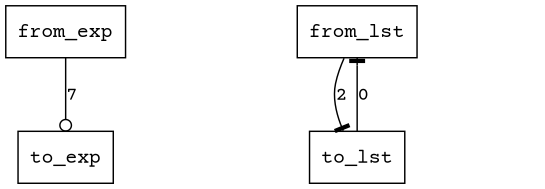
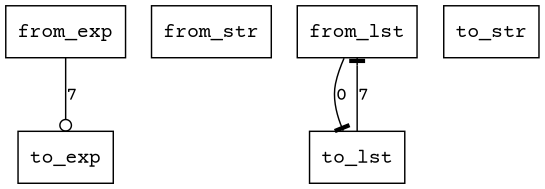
none -> (211, 32)
none -> (491, 32)
(342, 95) -> (342, 95)
(364, 95) -> (364, 95)
